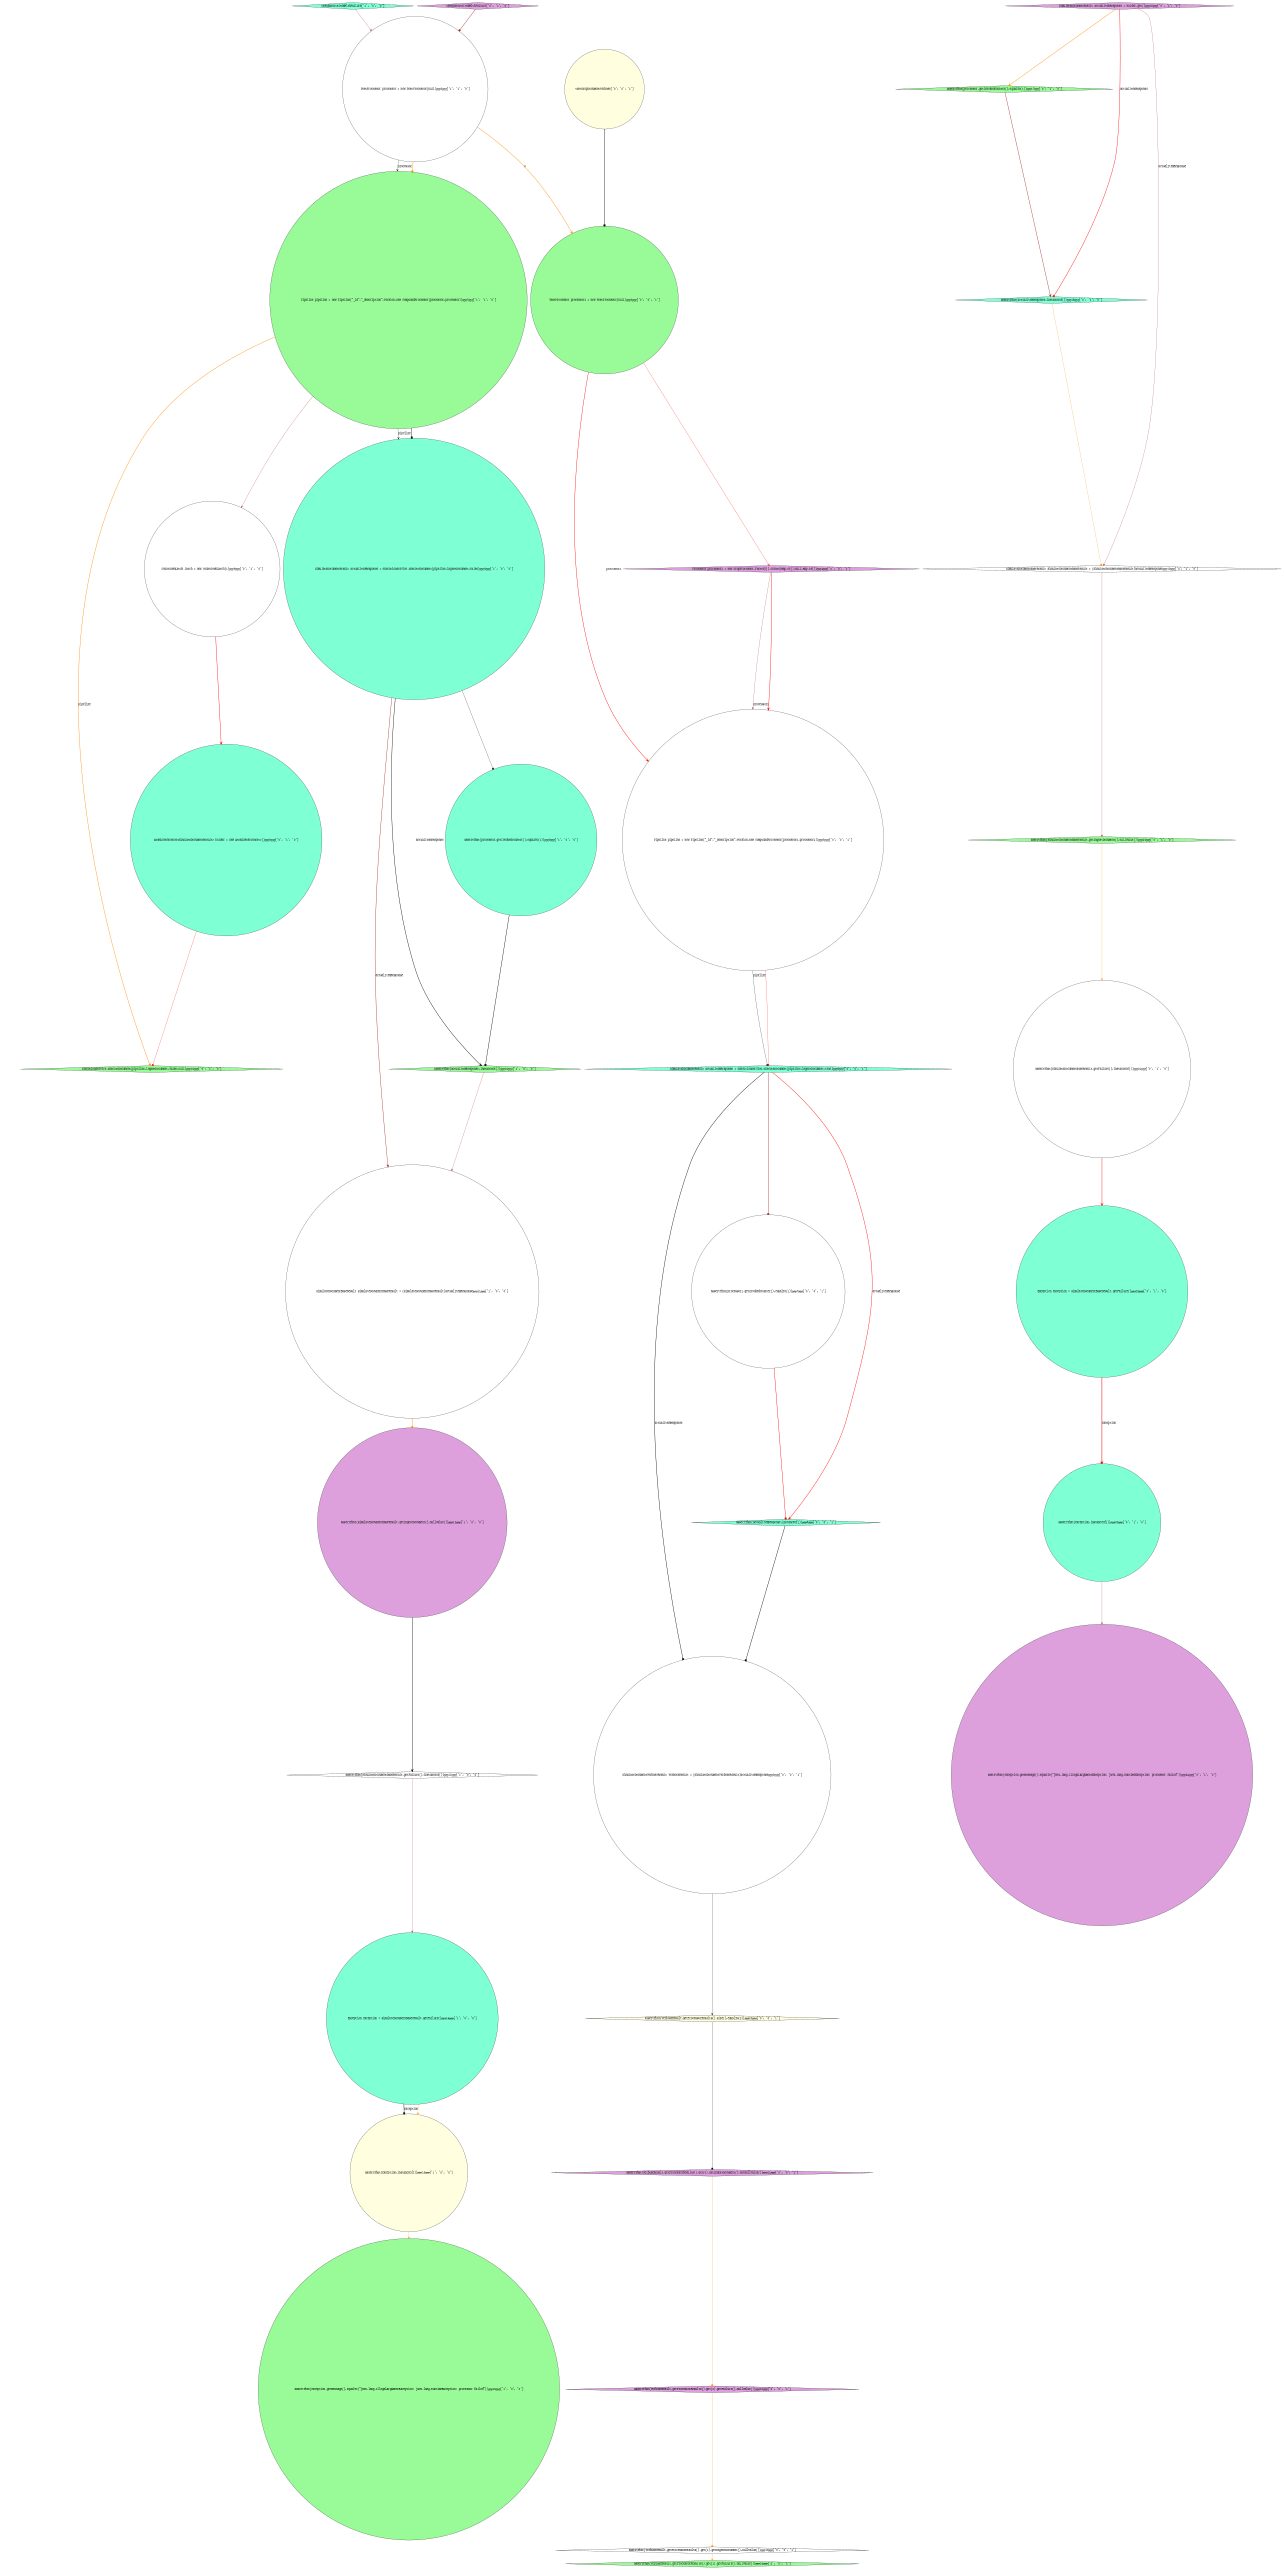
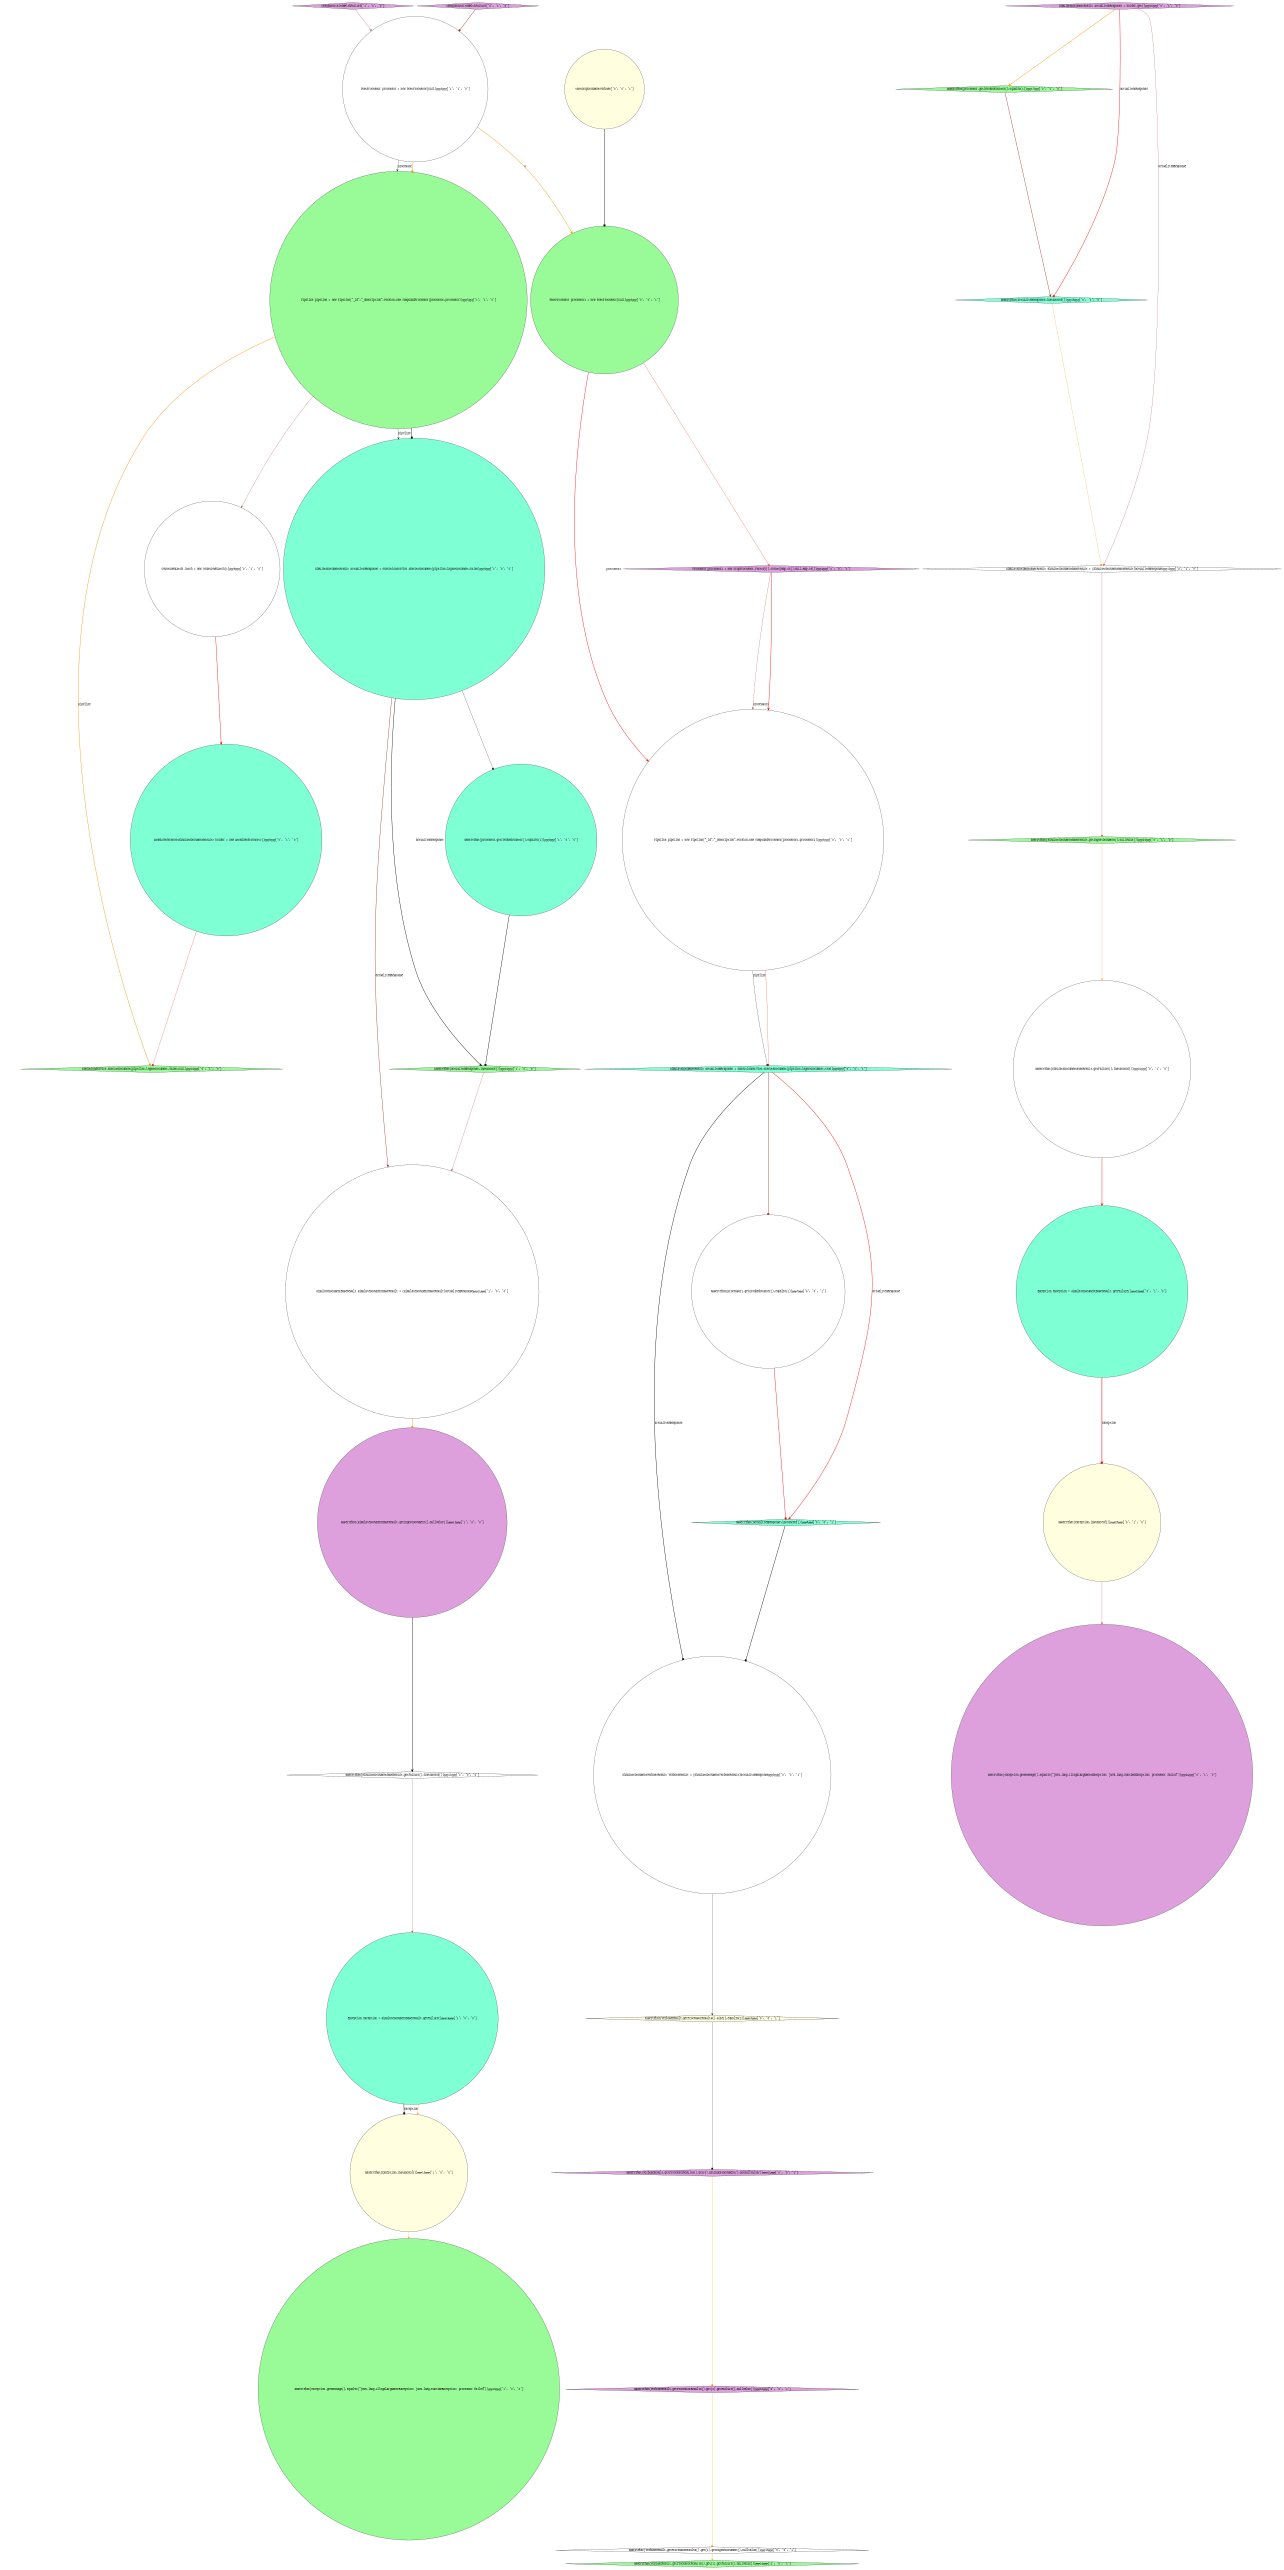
(353, 6) -> (353, 6)
(1102, 1523) -> (1102, 1523)
